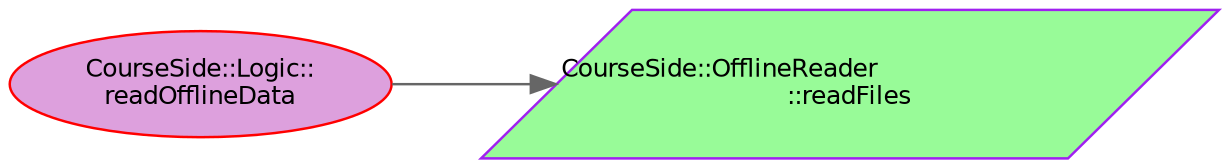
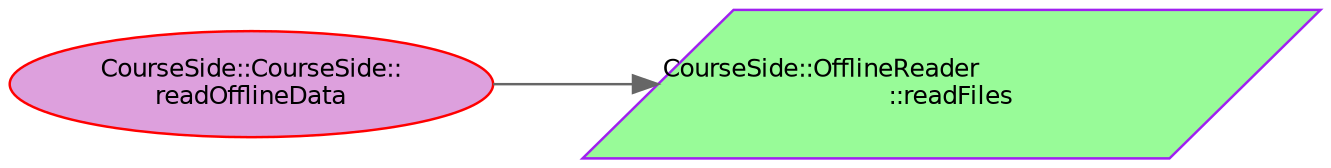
(201, 84) -> (251, 84)
